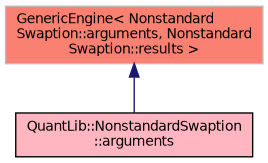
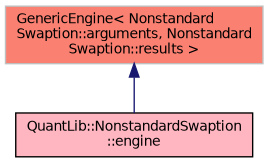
(134, 135) -> (134, 135)
